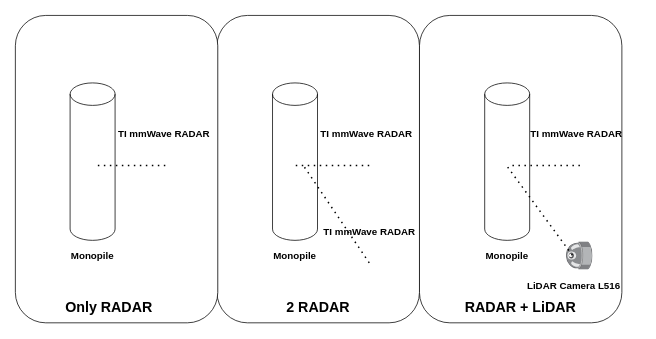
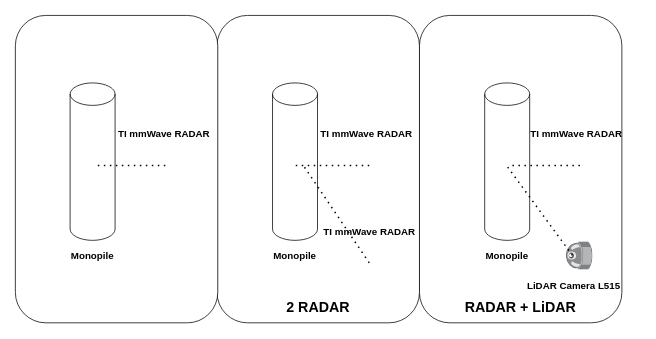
(574, 285) -> (574, 285)
(109, 308) -> none
